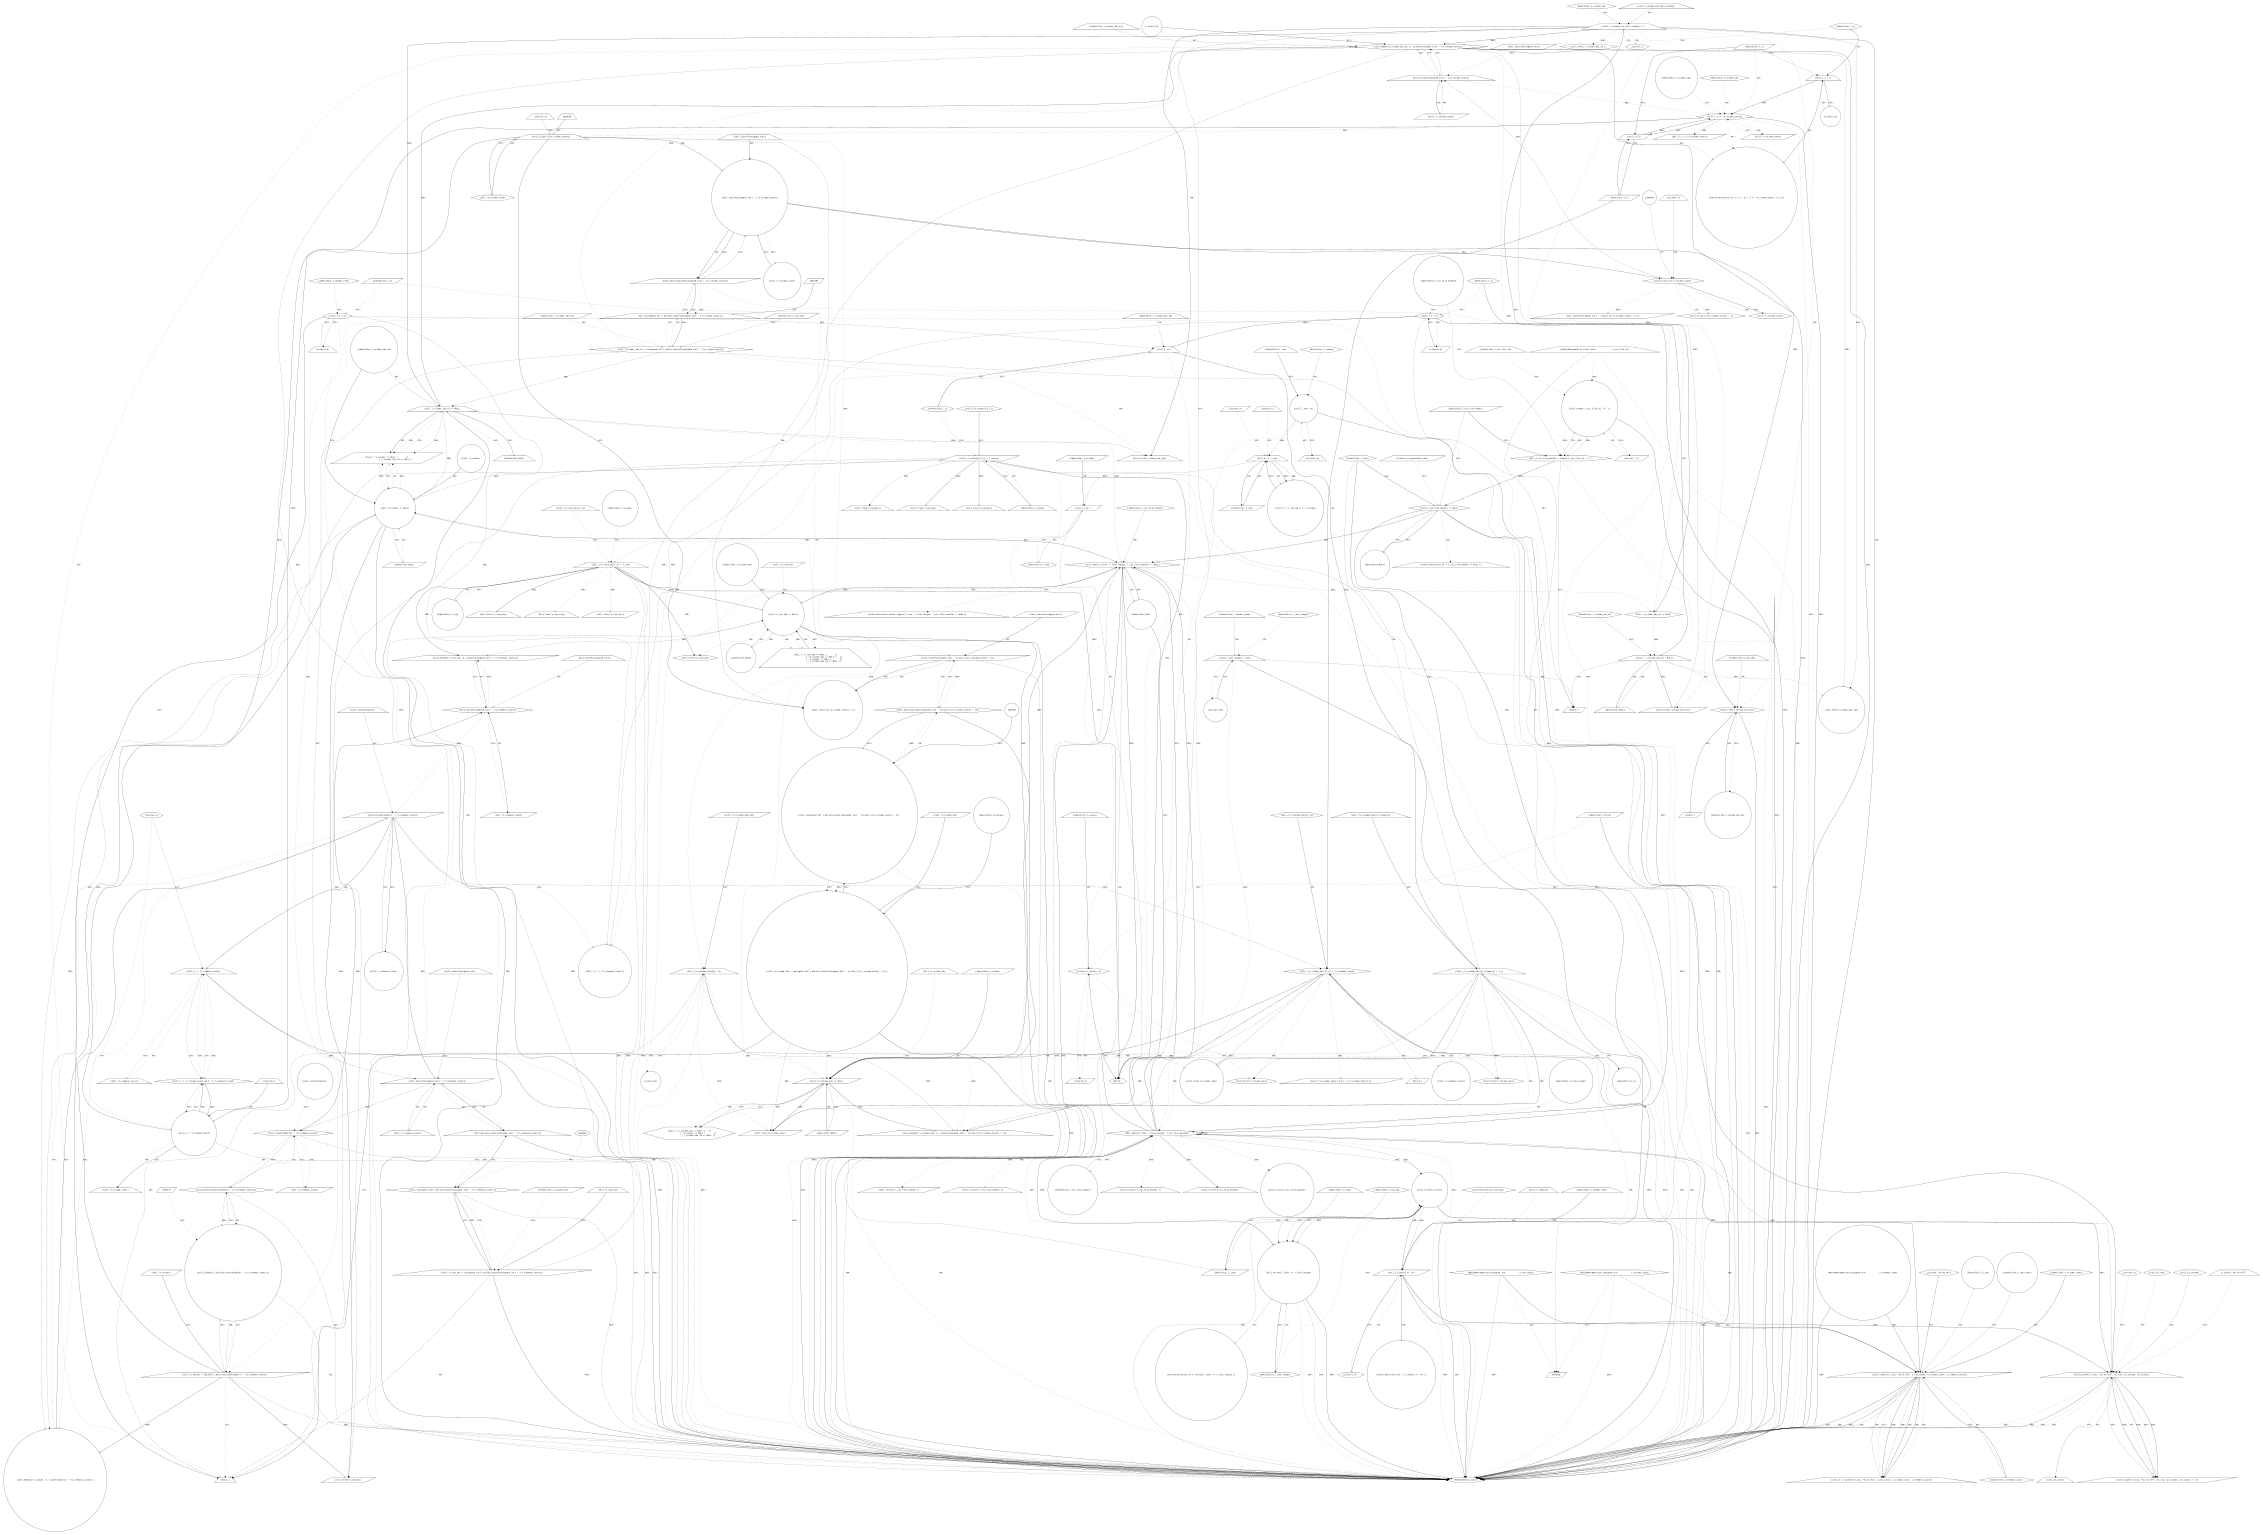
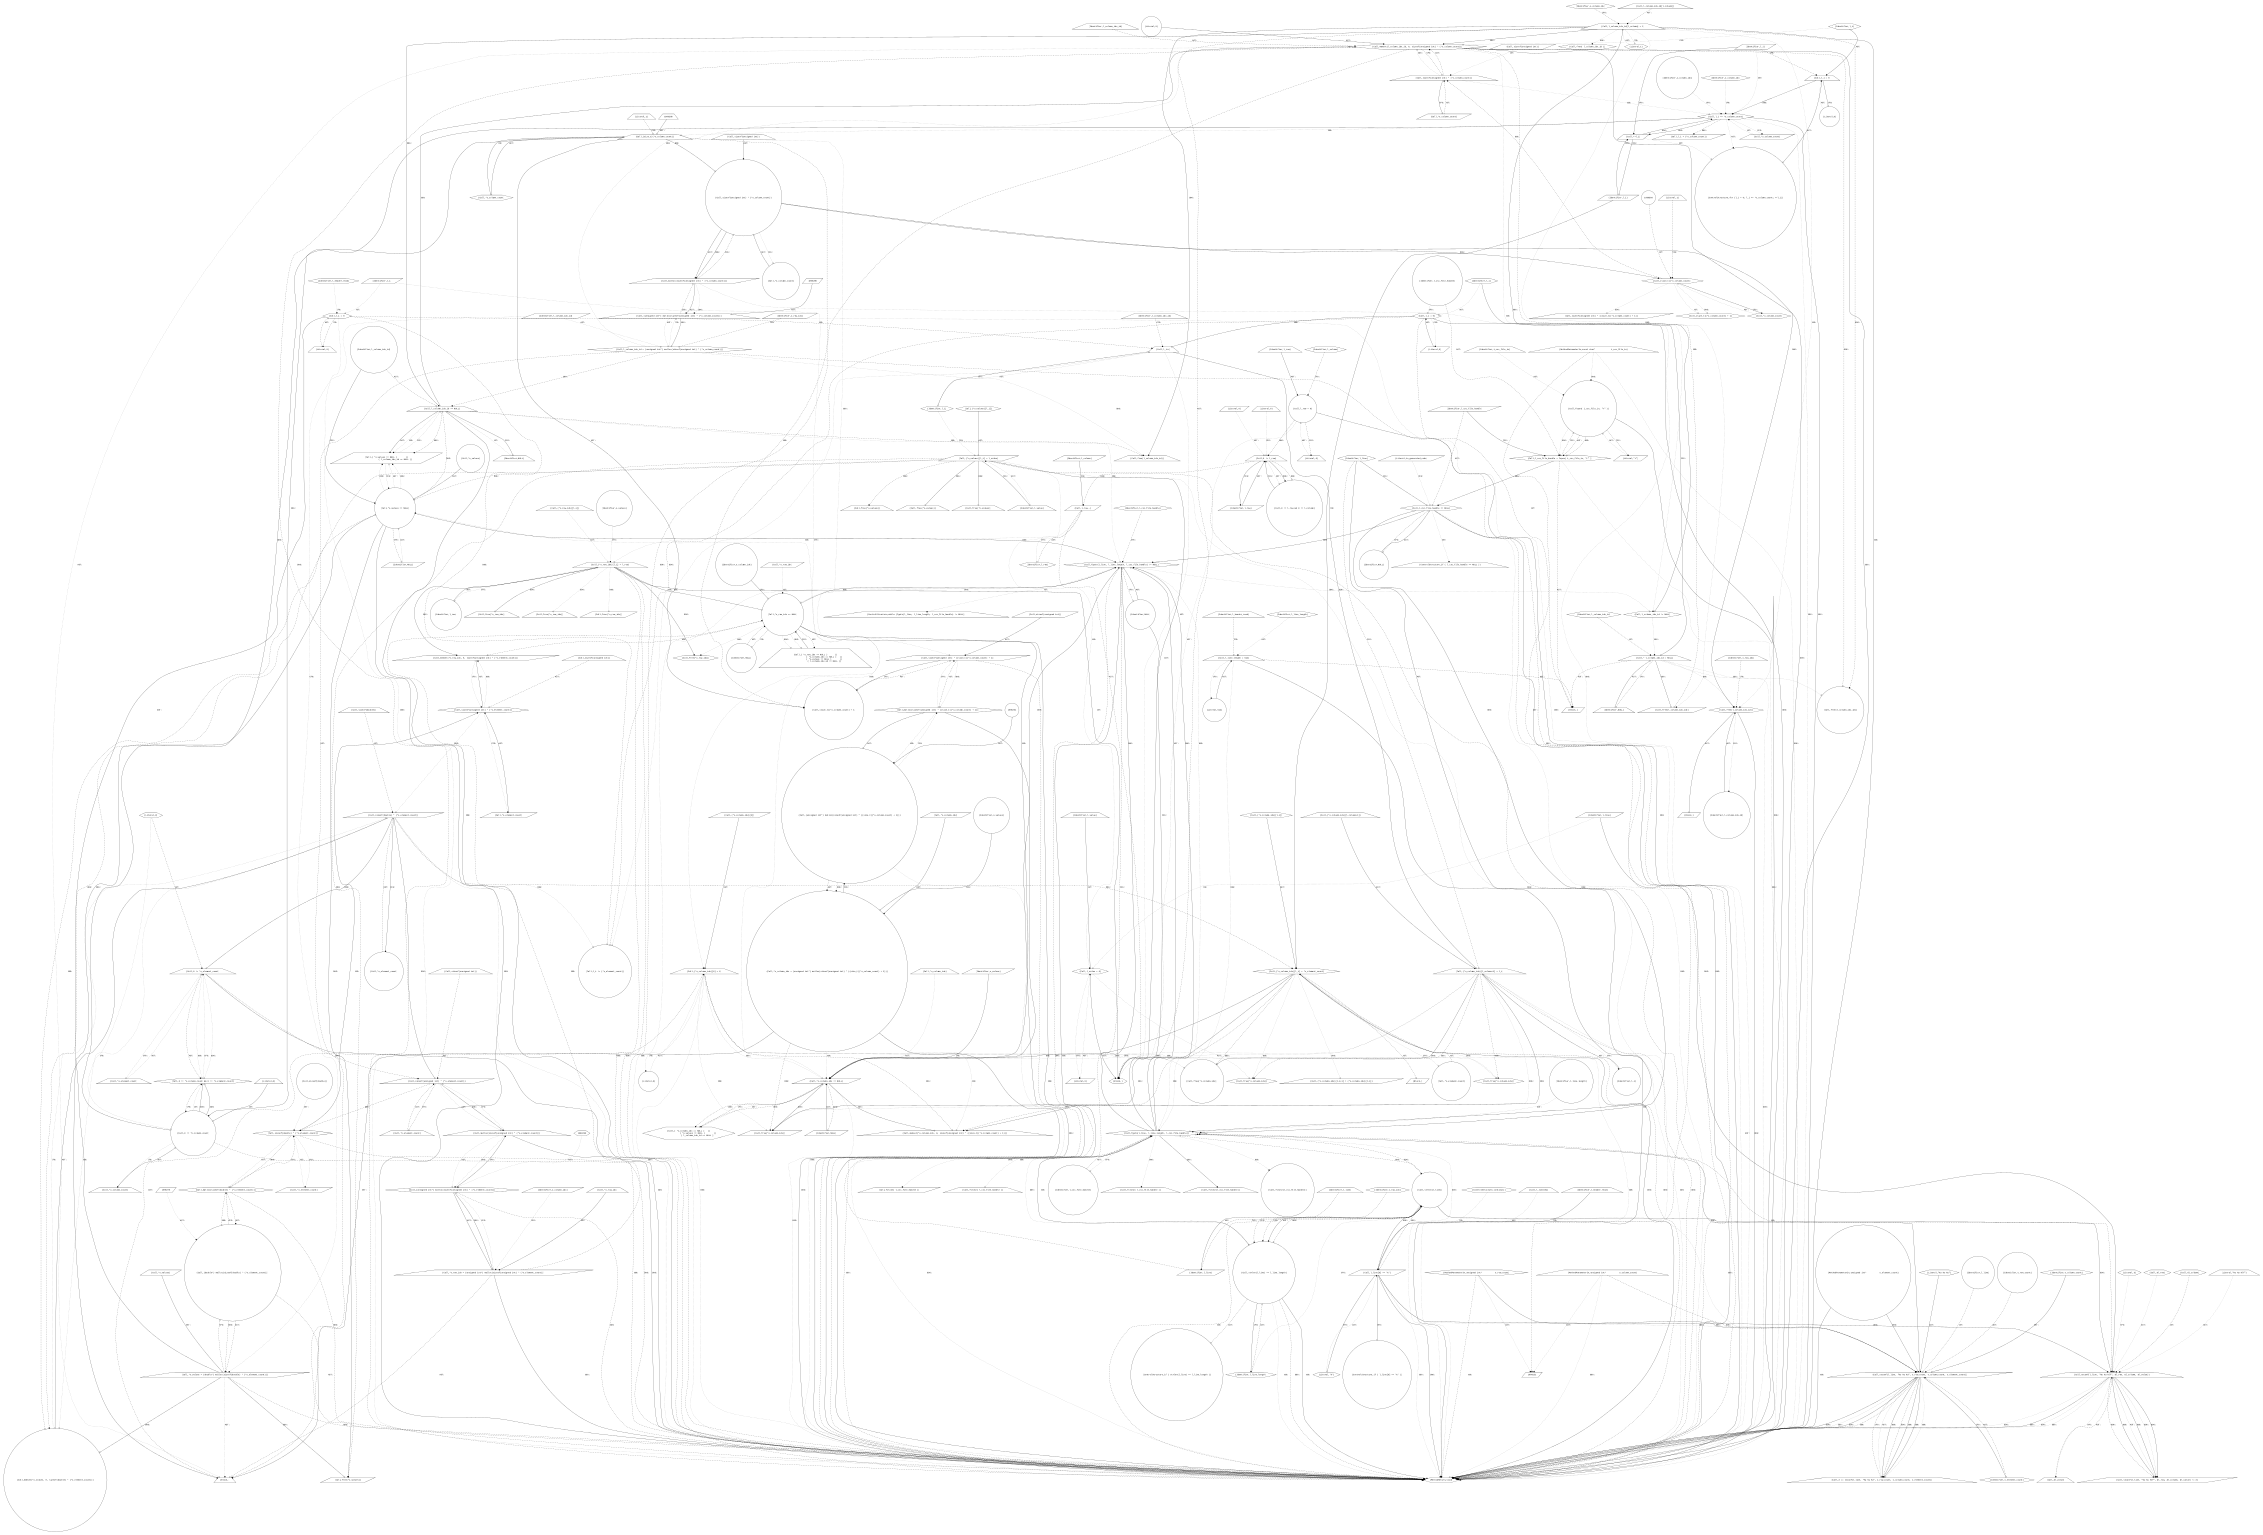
(1089, 971) -> (1090, 971)
(1615, 1273) -> (1602, 1273)
